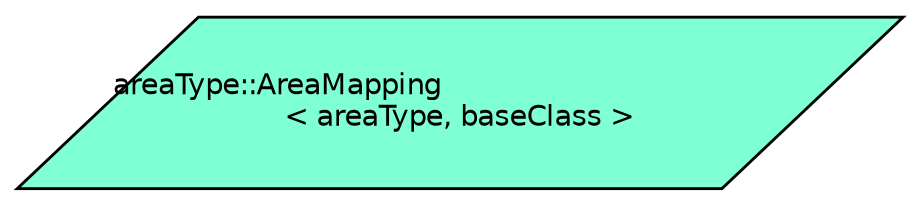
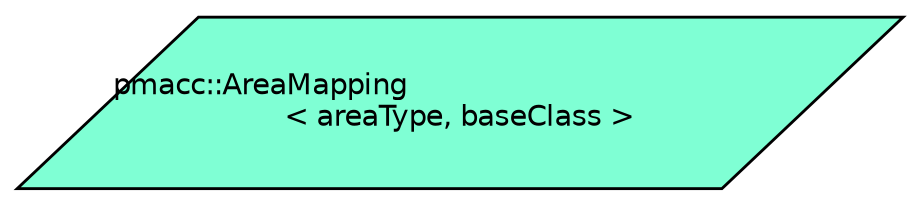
(460, 103) -> (460, 103)
